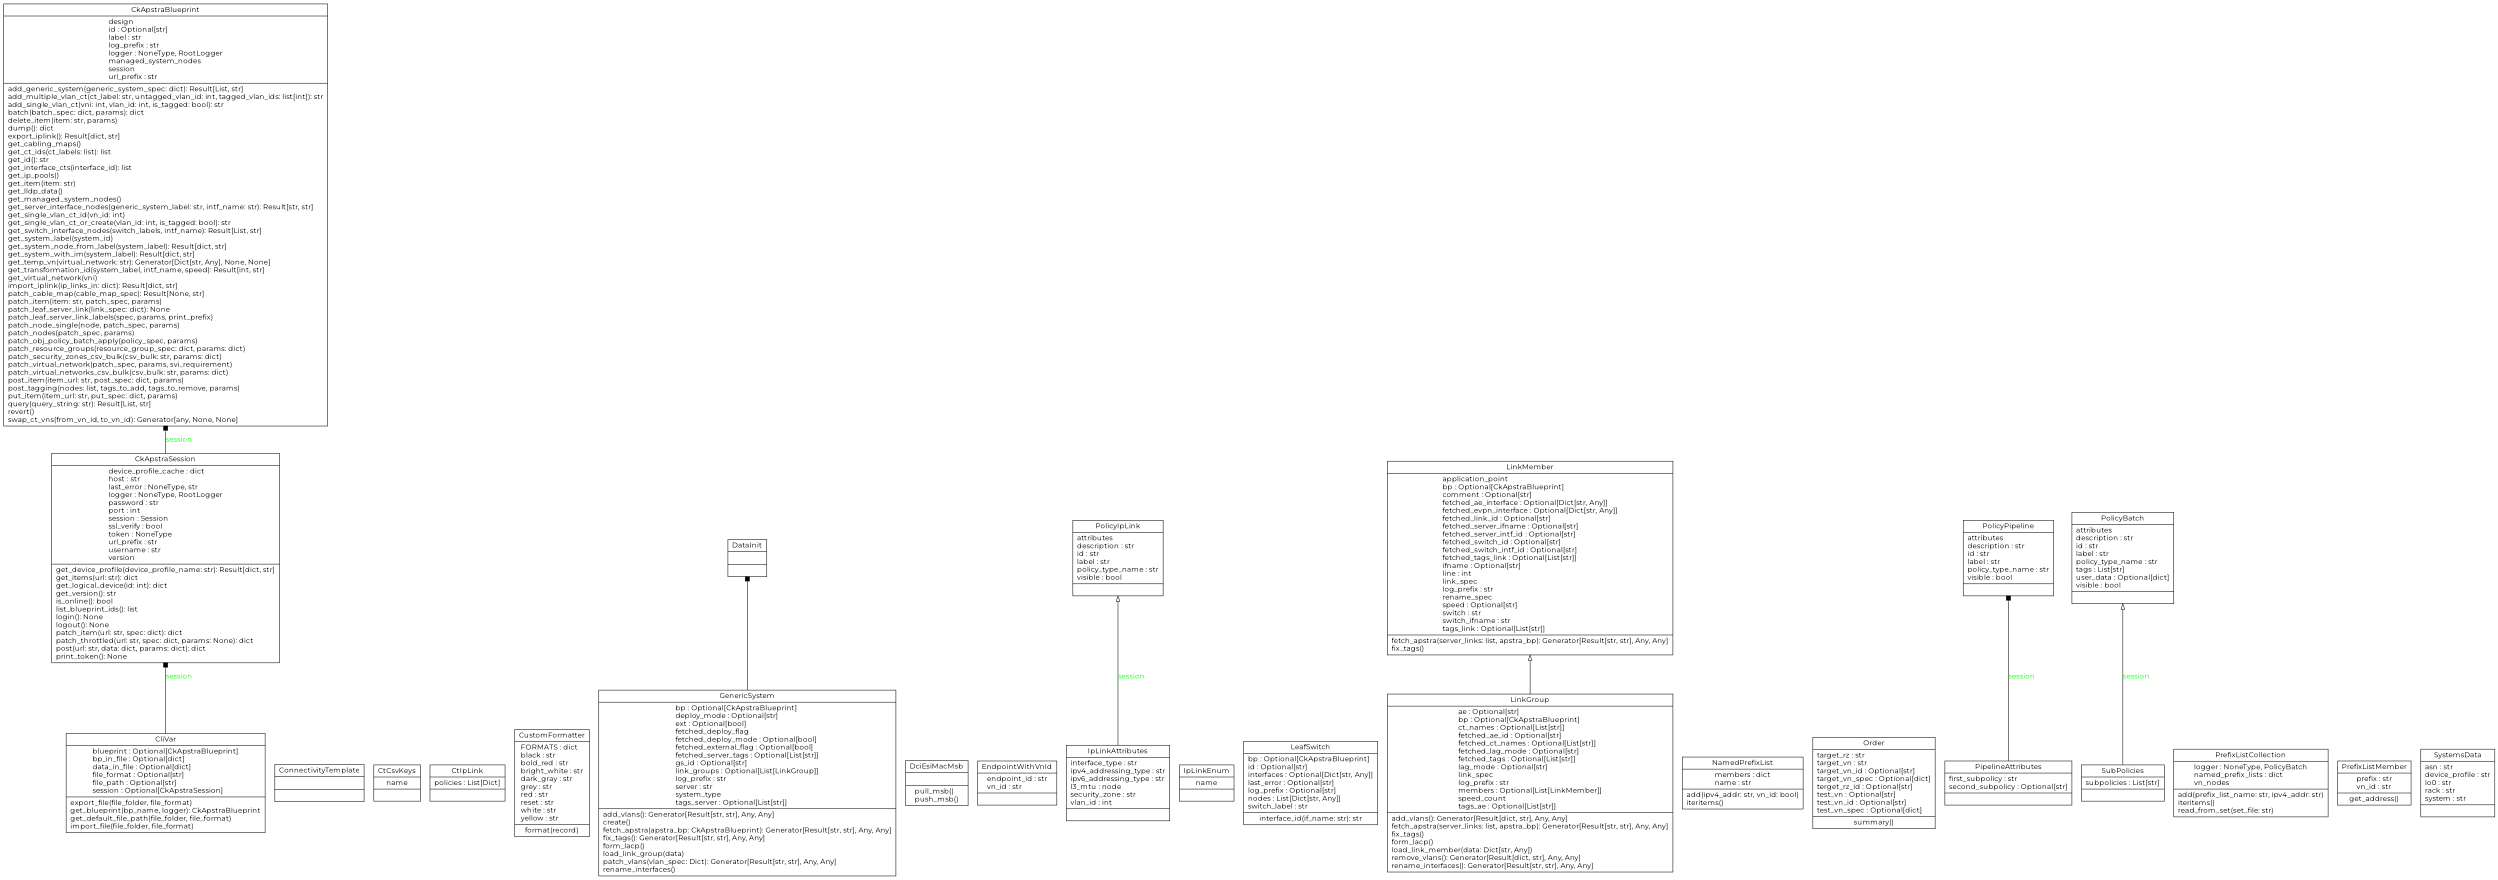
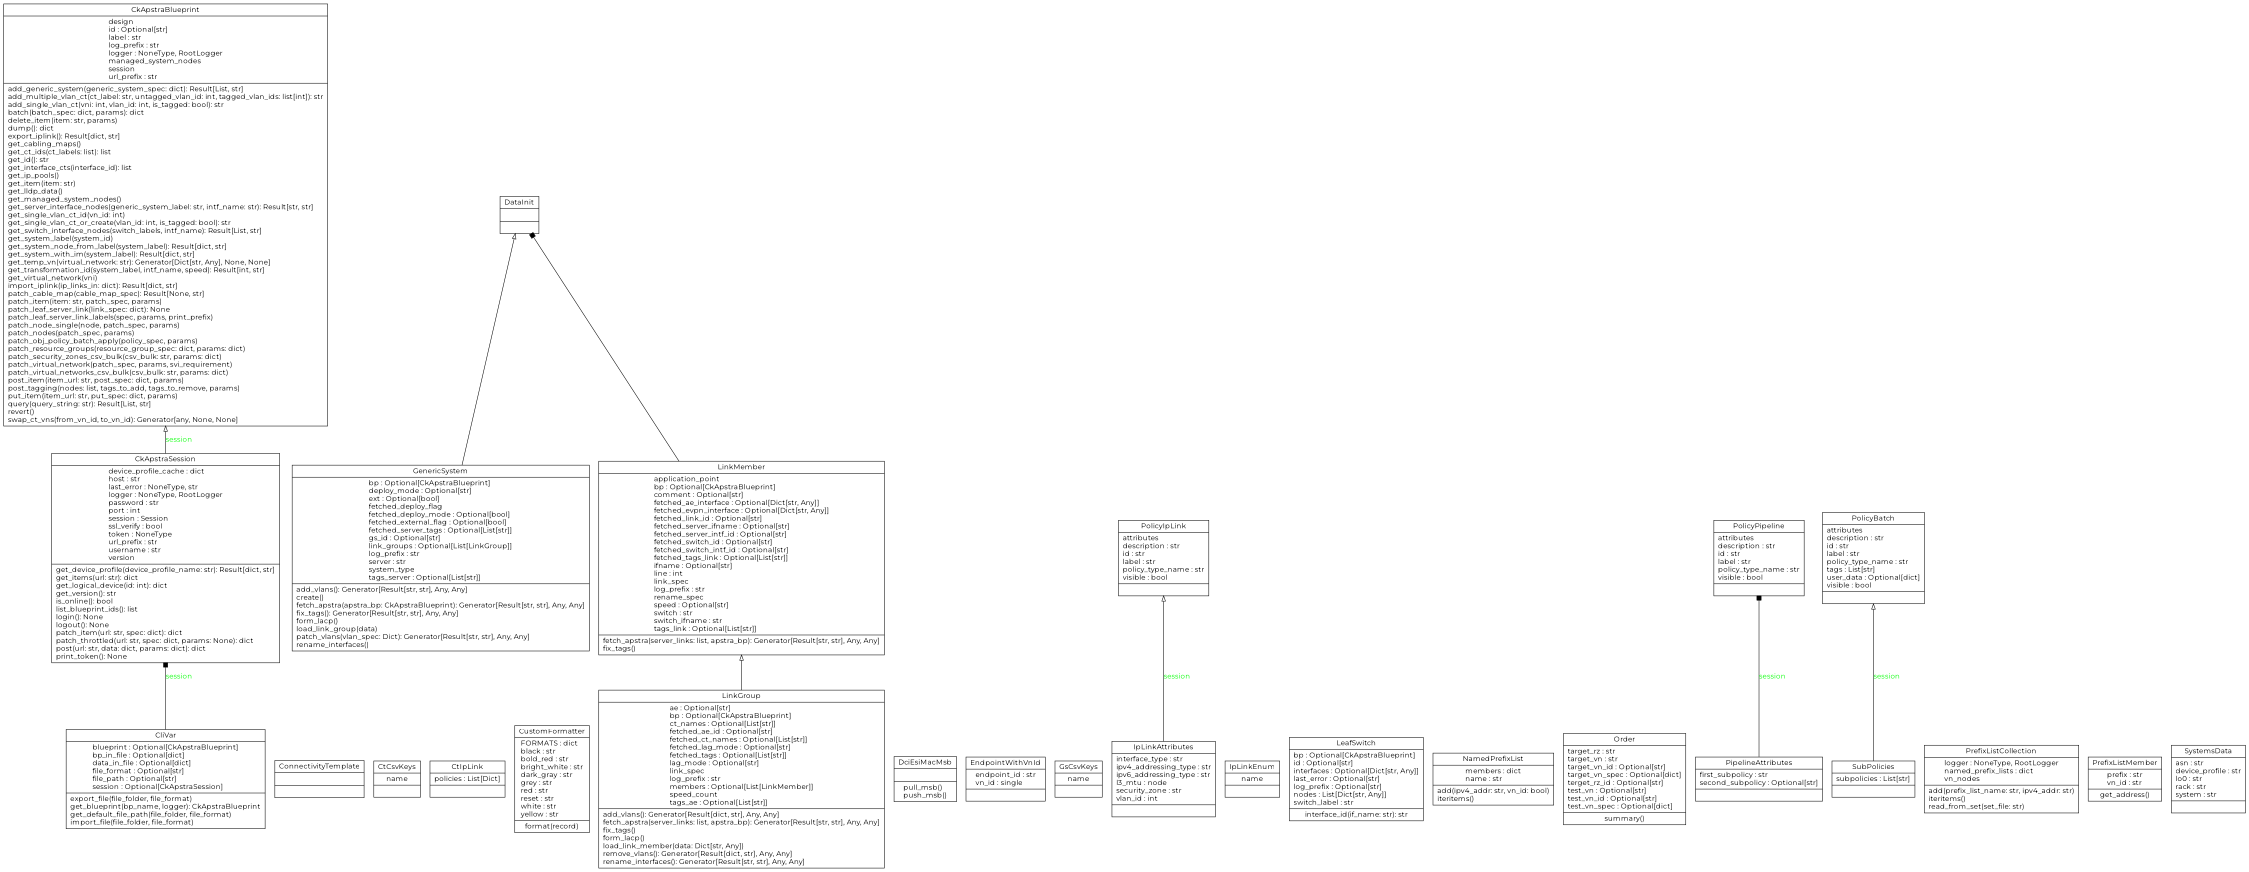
none -> (607, 350)
(166, 442) -> (166, 442)
(747, 636) -> (488, 352)
(2251, 767) -> (2002, 763)
none -> (1079, 779)
(1005, 787) -> (999, 783)
